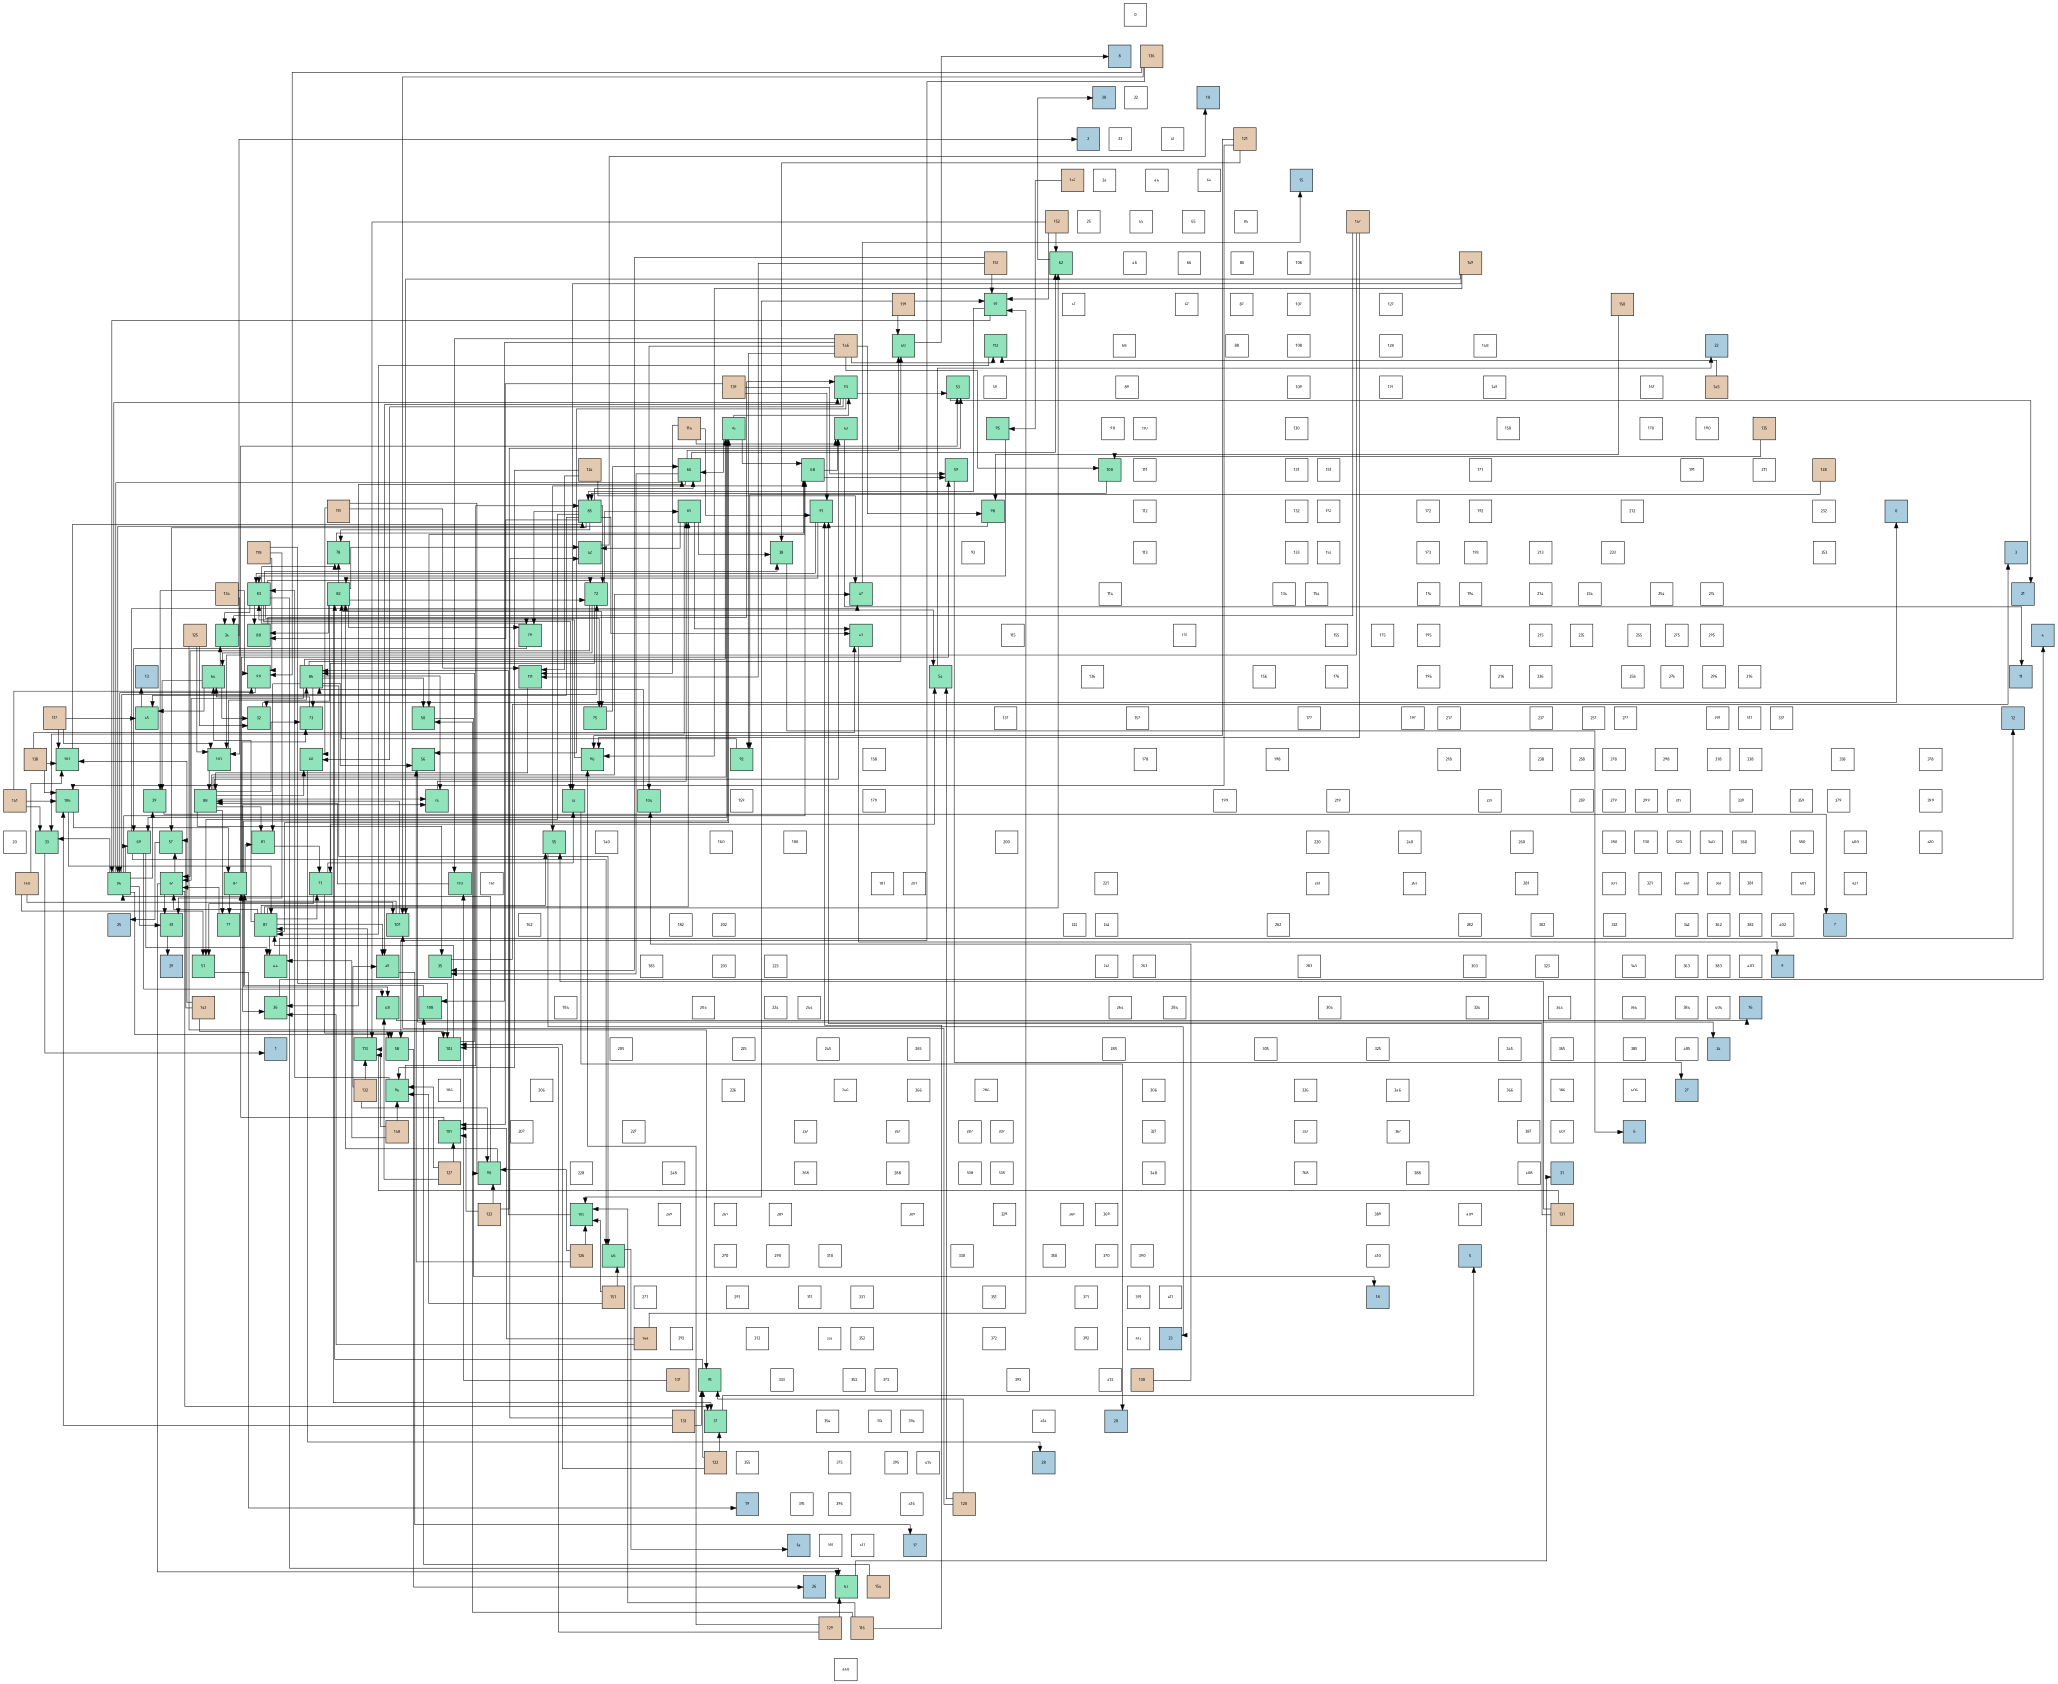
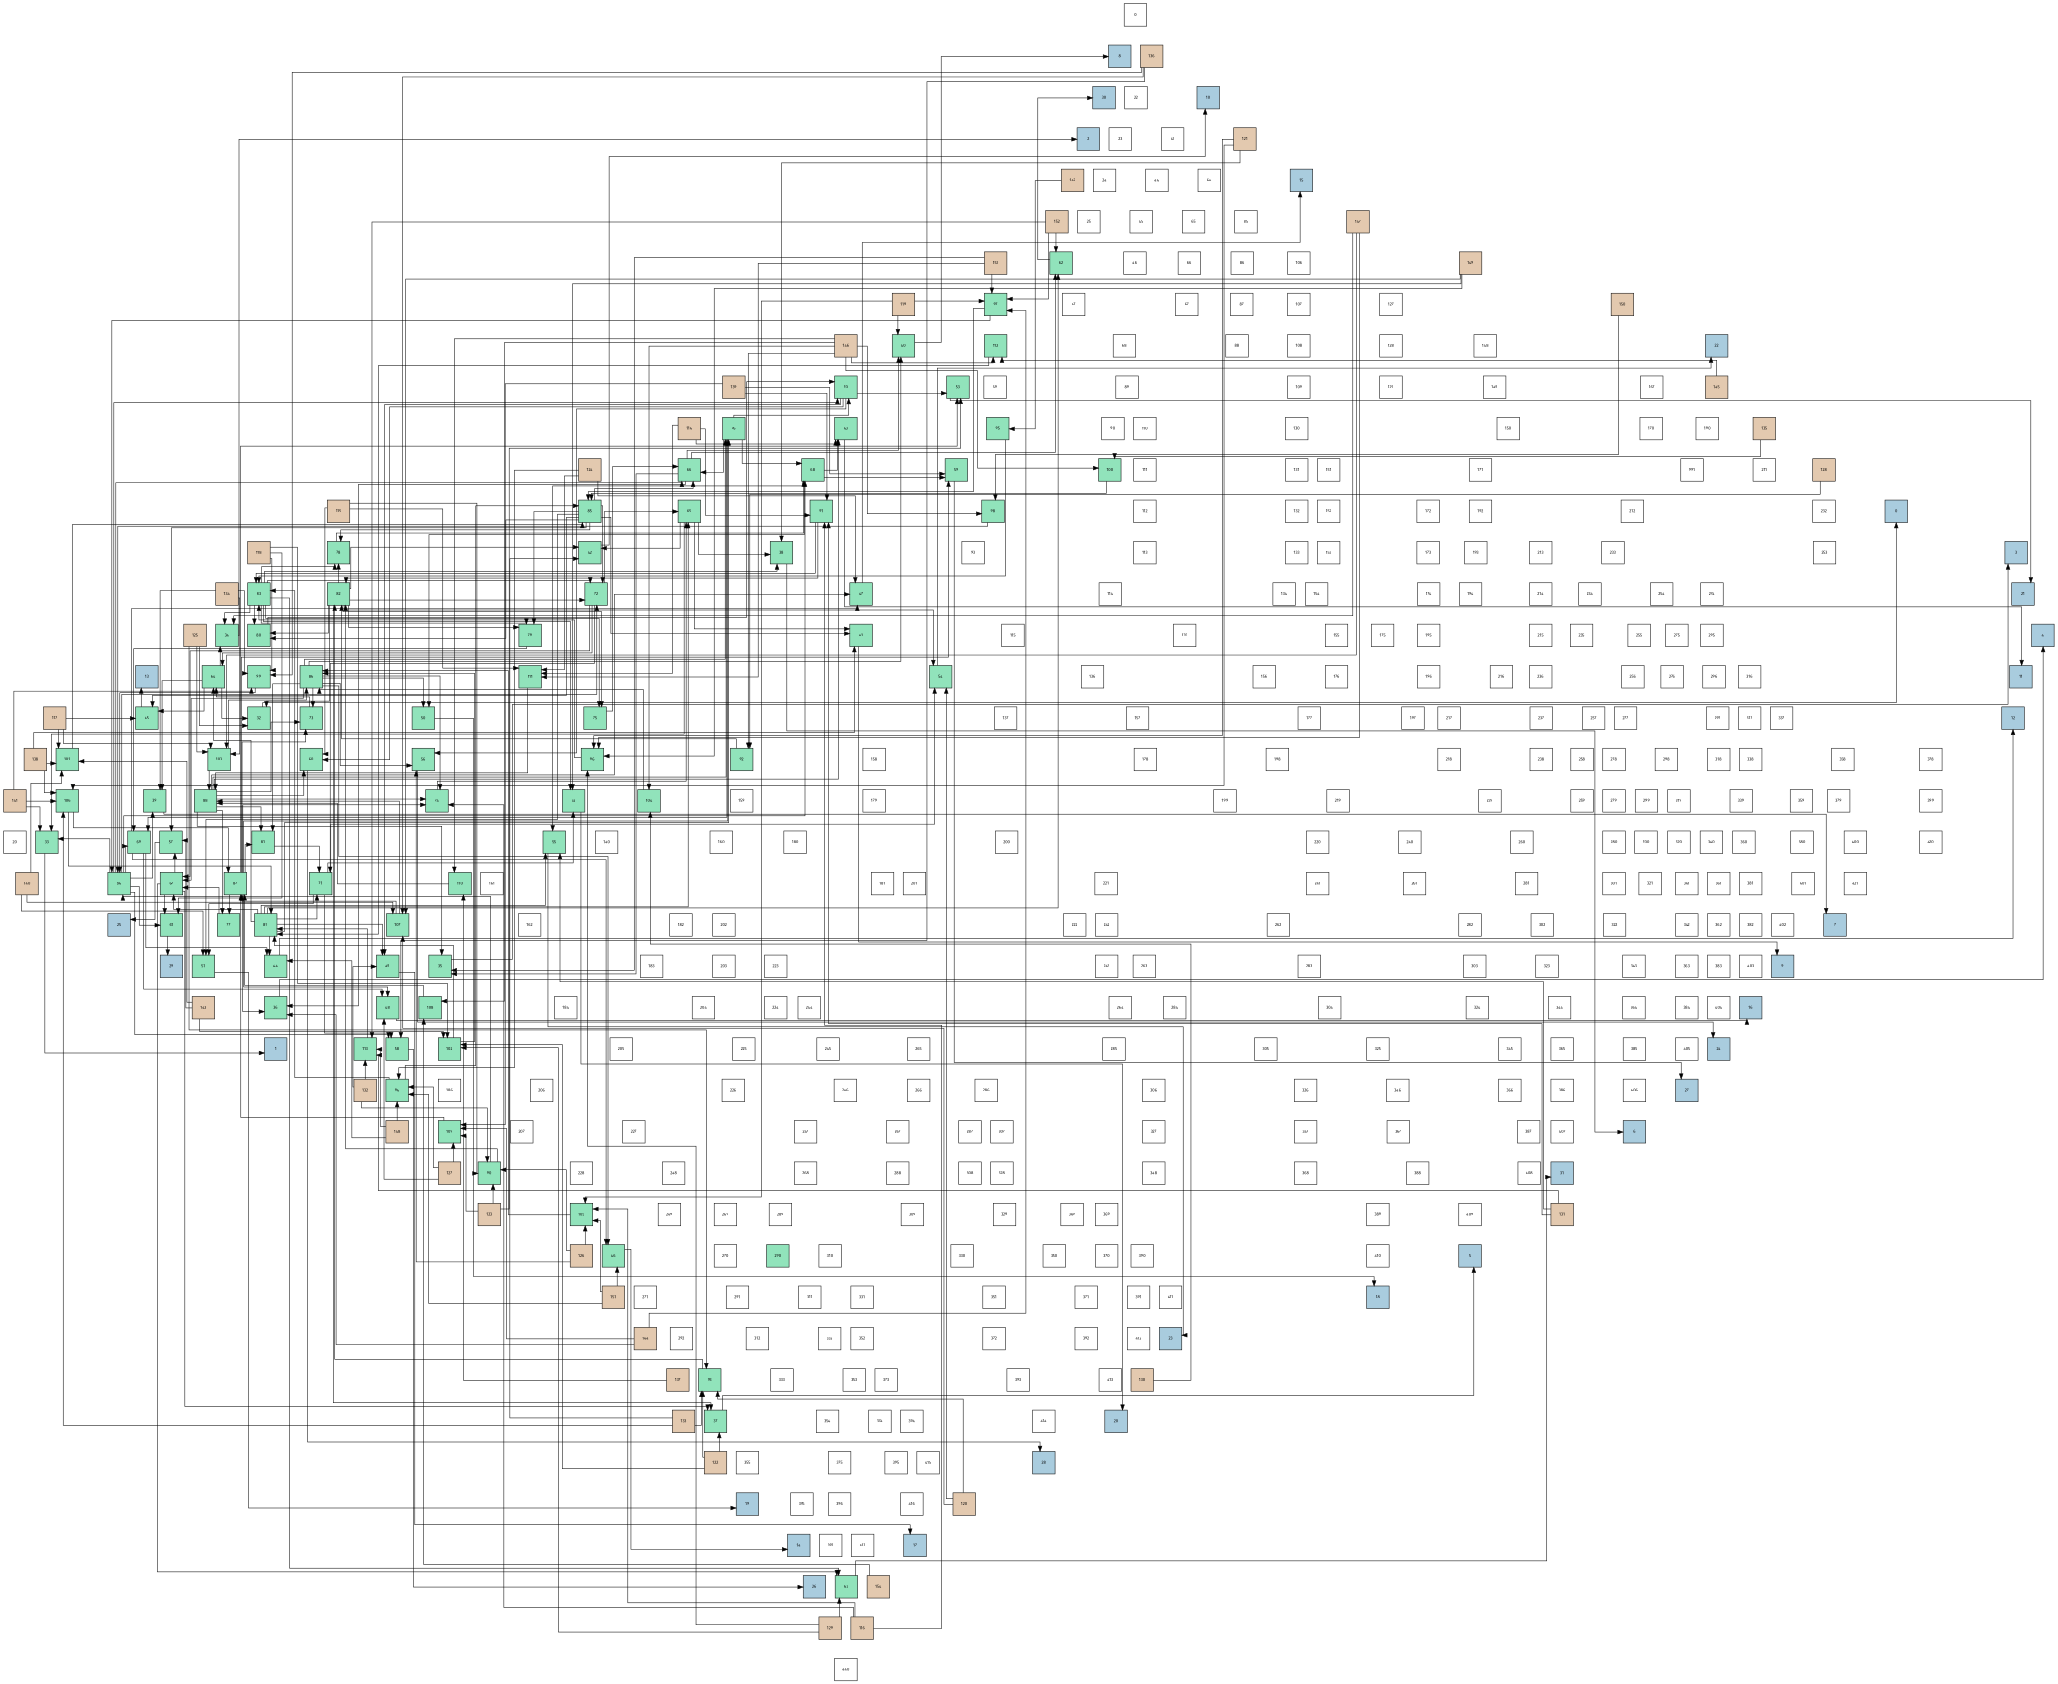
(1692, 470) -> (1692, 470)
(1687, 884) -> (1687, 884)
(1306, 1173) -> (1306, 1173)
(778, 1256) -> (778, 1256)
(472, 1376) -> (504, 1391)
